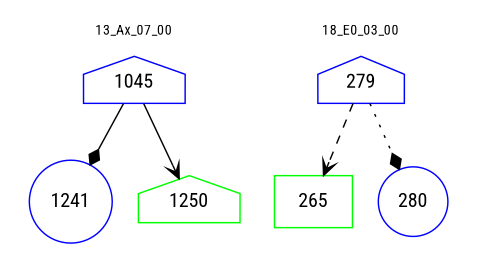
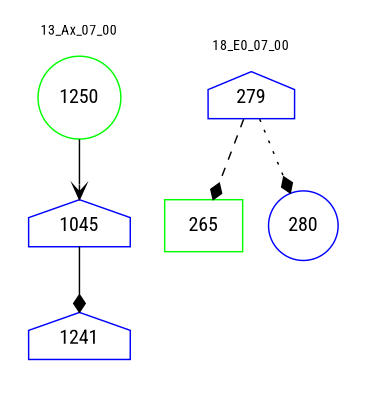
(361, 31) -> (251, 46)
(341, 133) -> (232, 151)
(158, 135) -> (79, 162)
(71, 202) -> (79, 338)
(189, 202) -> (79, 98)
